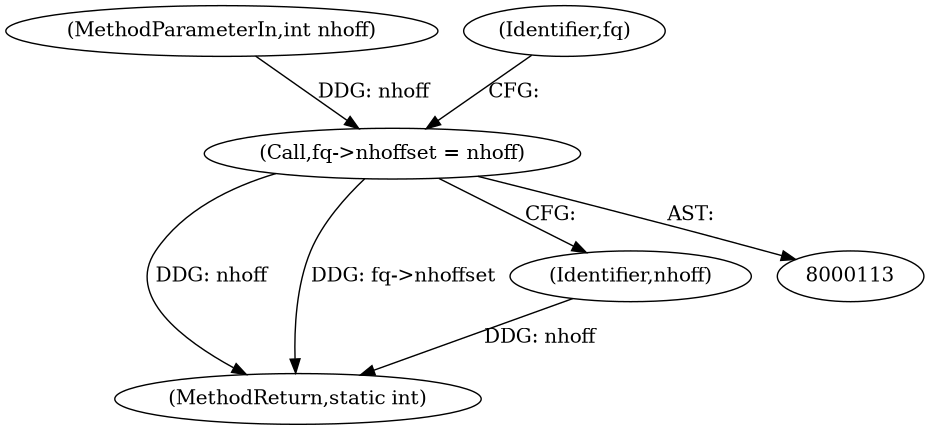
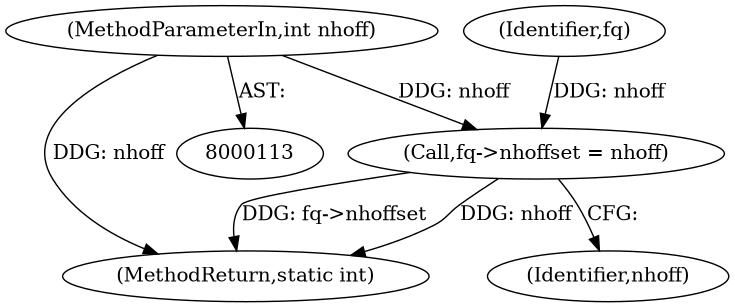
(517, 92) -> (609, 92)
(630, 215) -> (234, 85)
(473, 334) -> (46, 147)
